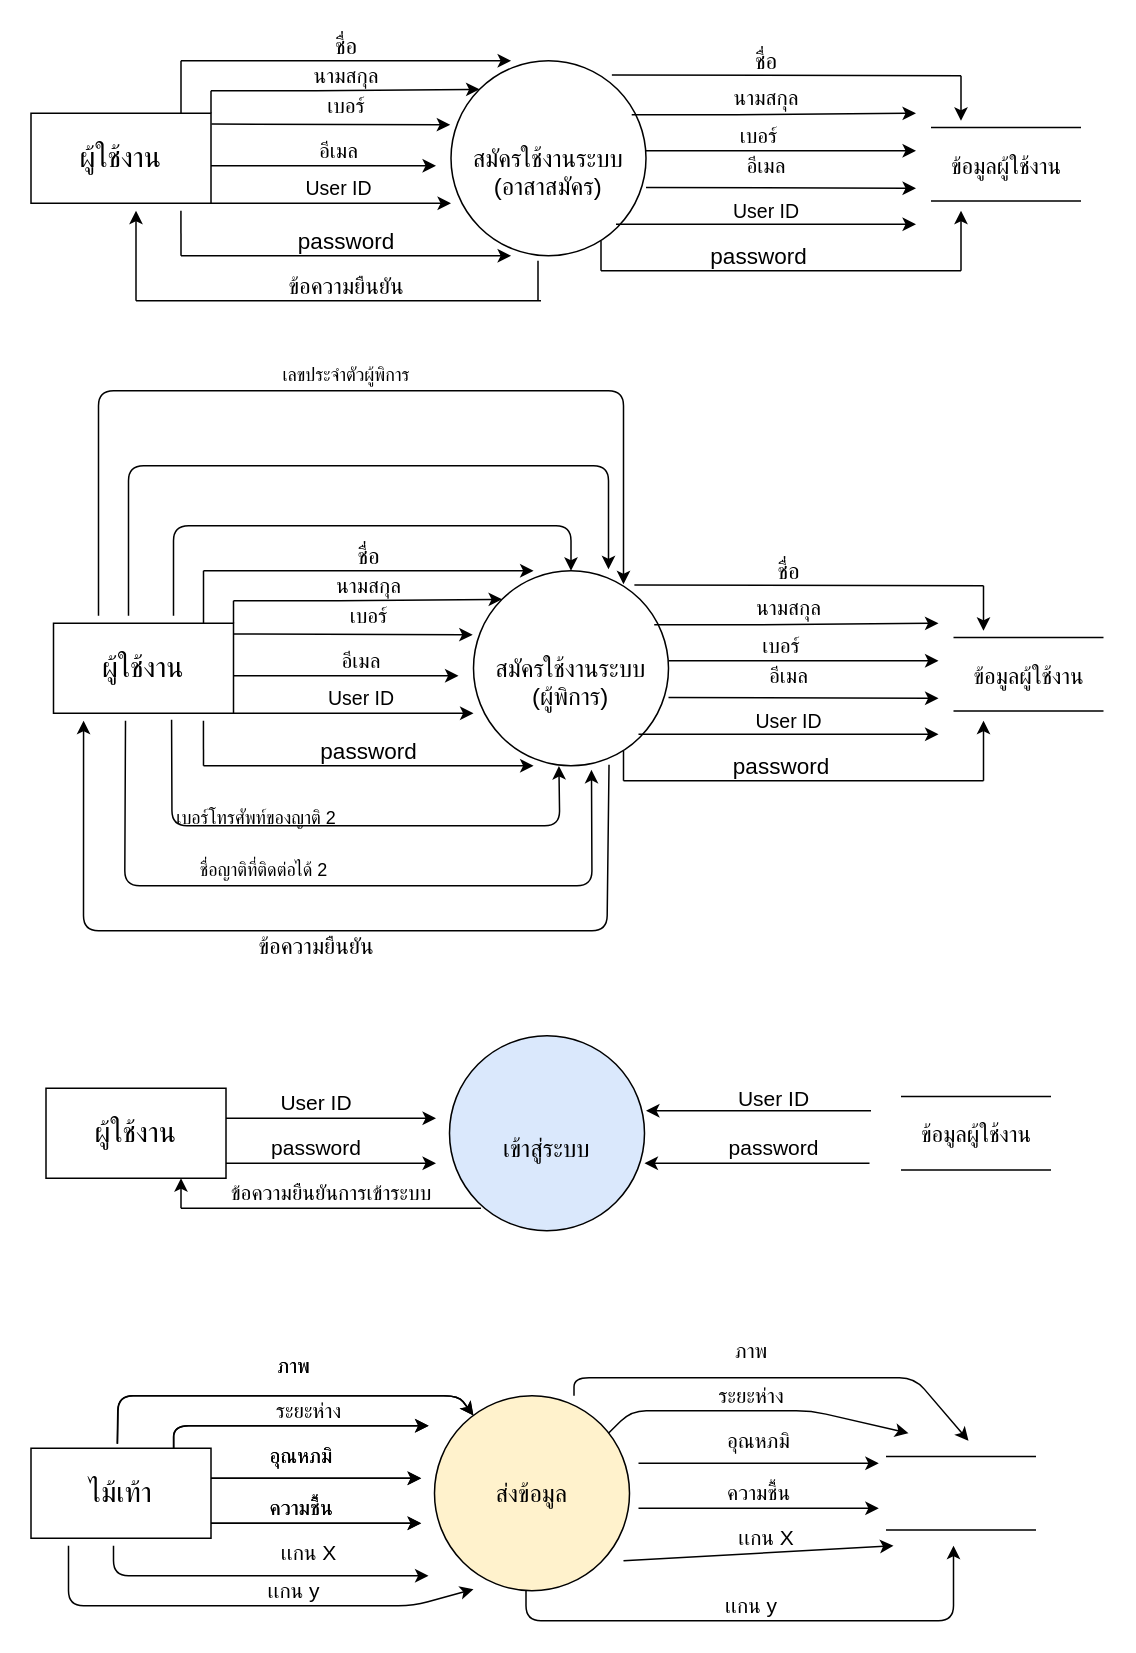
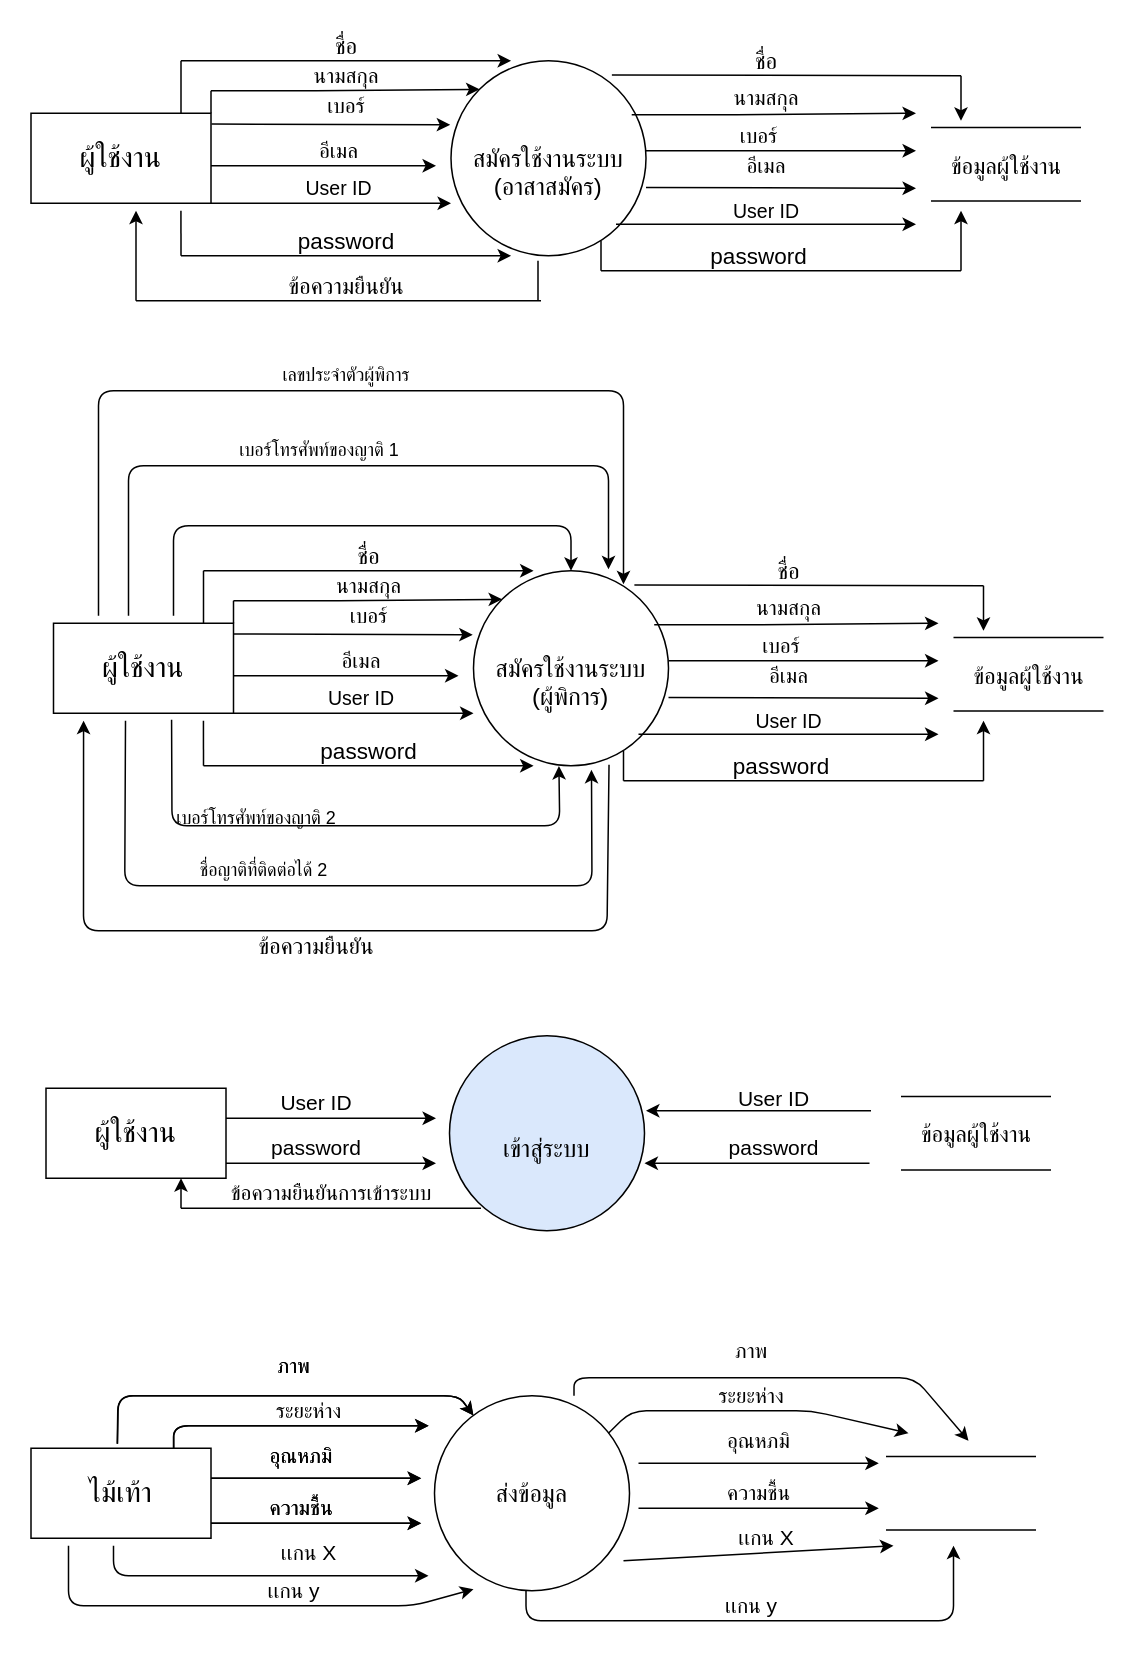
none -> (320, 451)
(532, 1493) -> (532, 1493)
